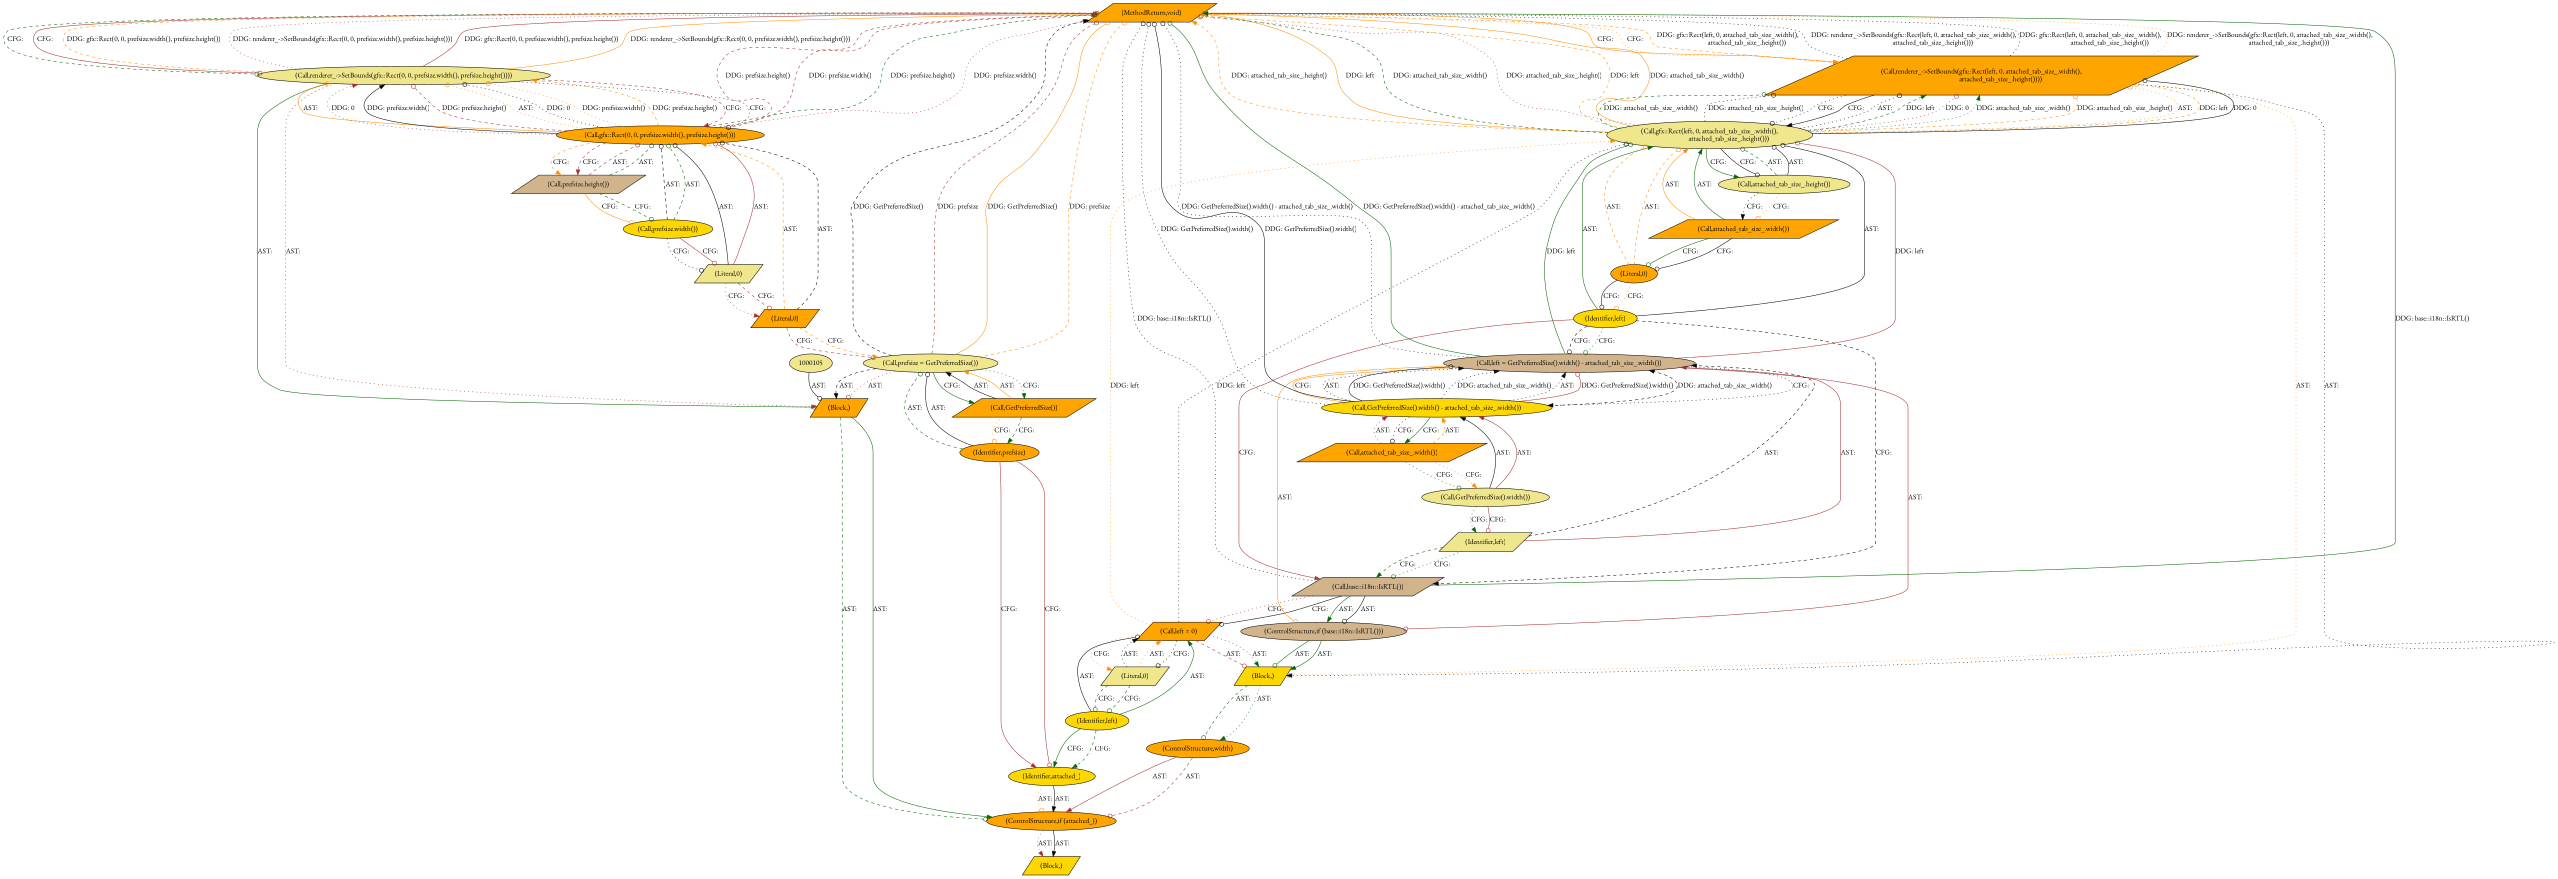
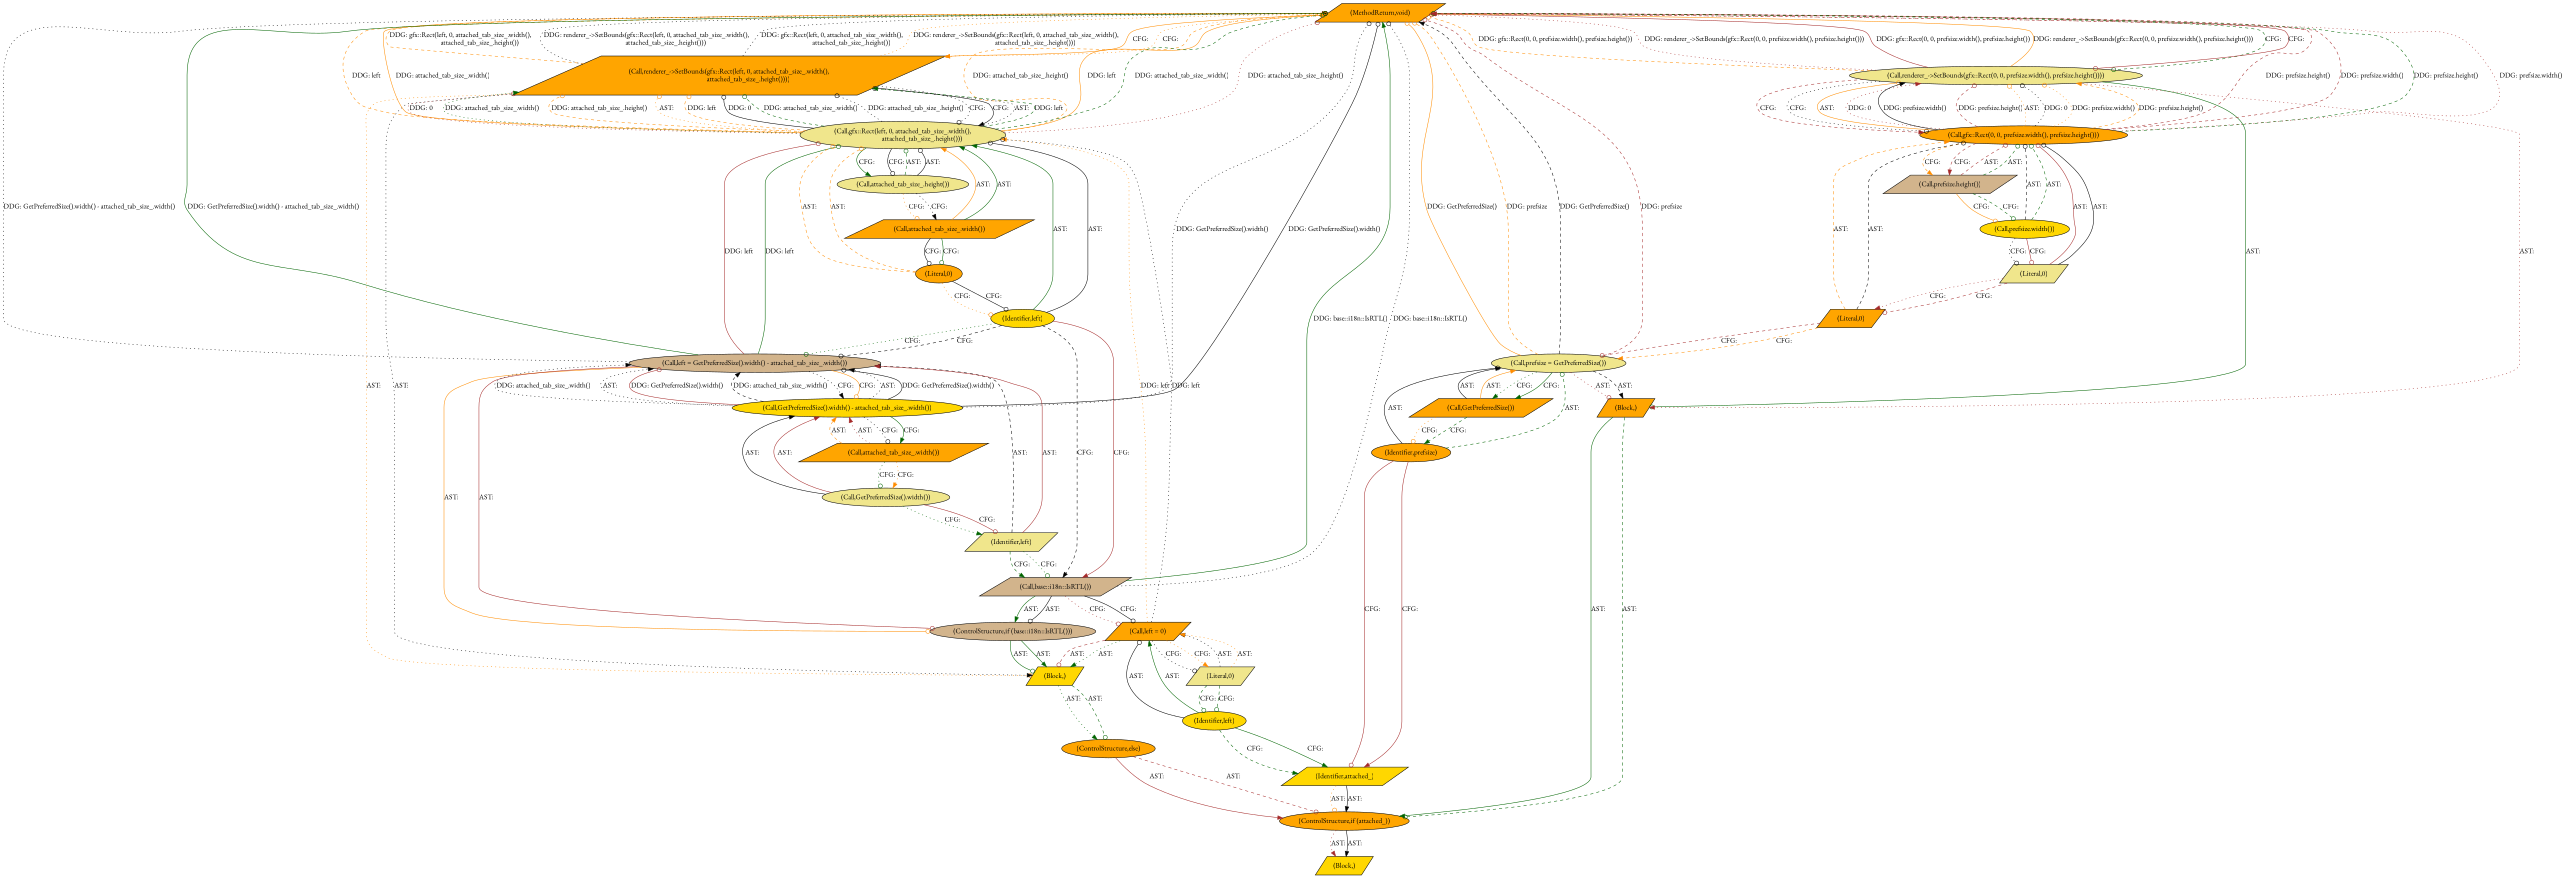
(811, 363) -> none
(1198, 749) -> (1108, 749)
(1052, 776) -> (1345, 776)
